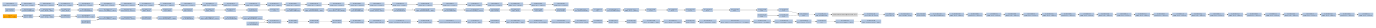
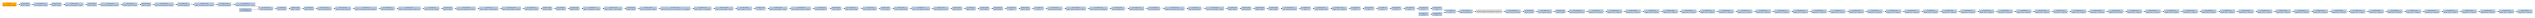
none -> (821, 8)
none -> (2024, 11)
(96, 17) -> (85, 4)
